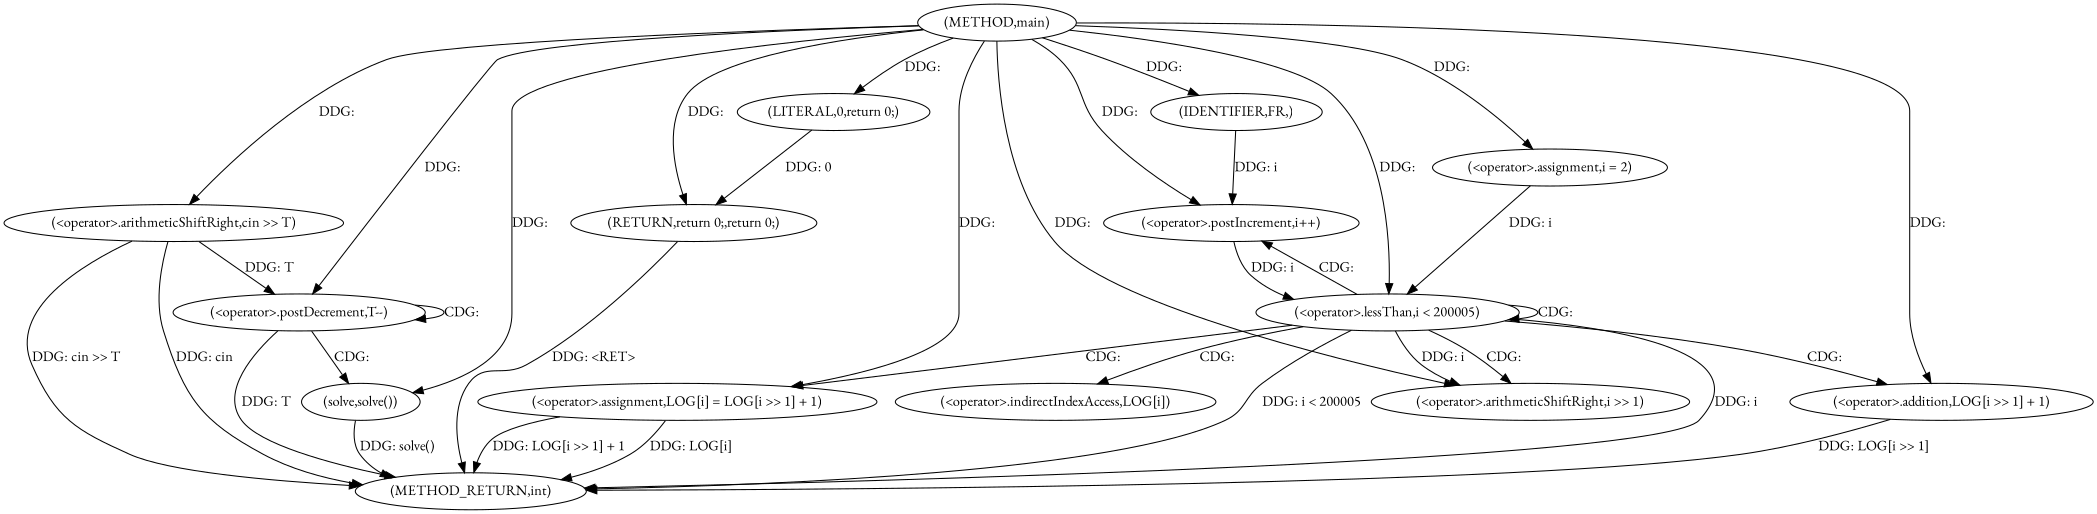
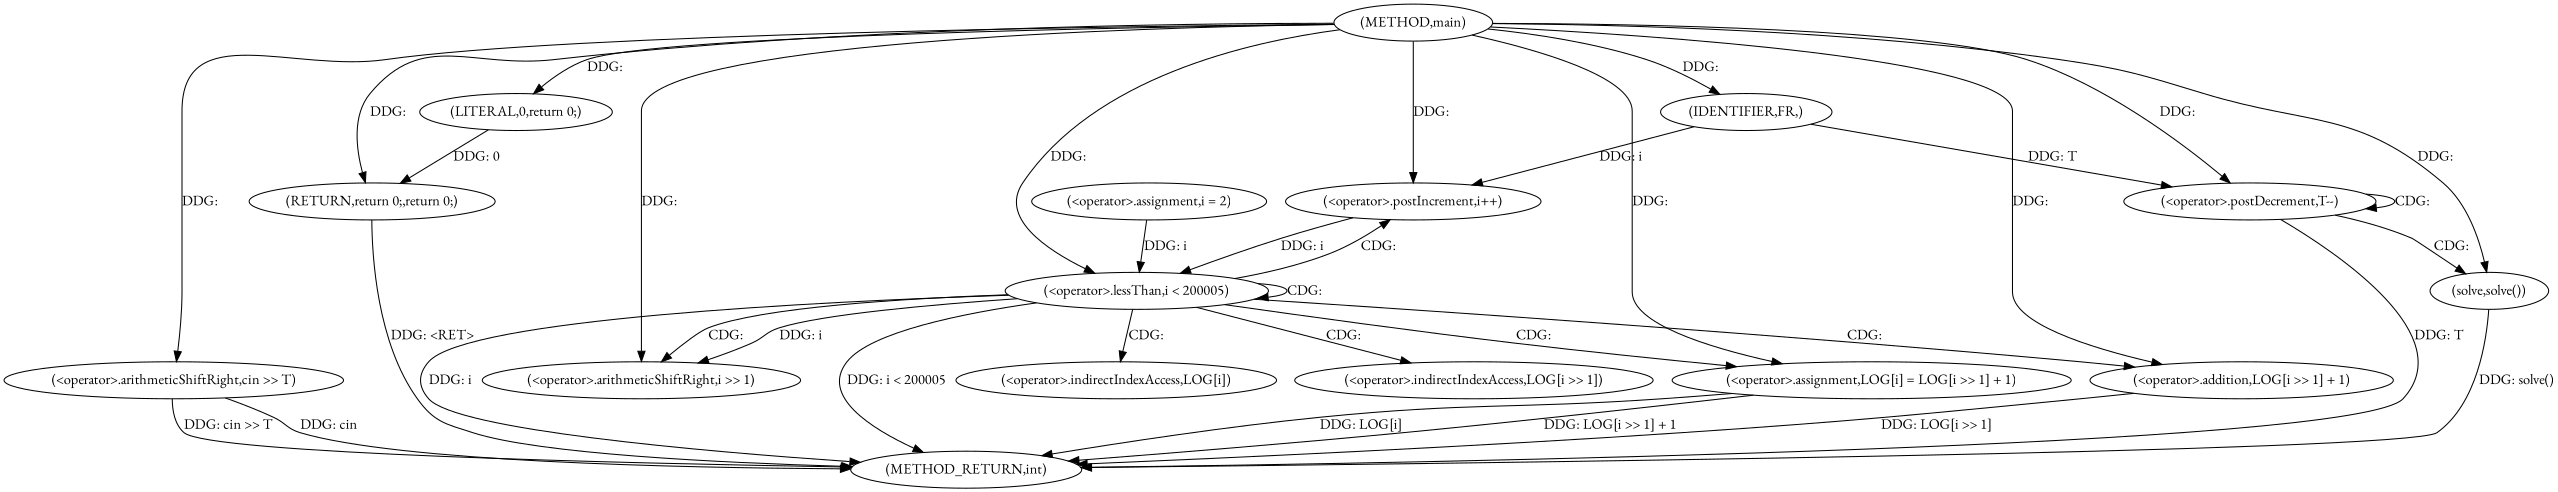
(1314, 42) -> none
(232, 265) -> (1986, 155)
none -> (1474, 380)
